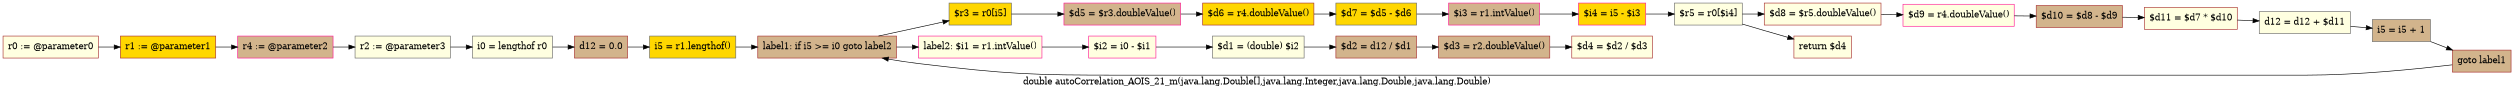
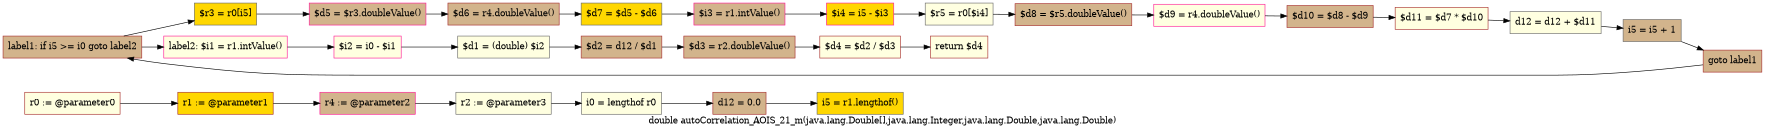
(1258, 14) -> (504, 14)
(1823, 14) -> (1073, 15)
(1765, 31) -> (912, 47)
(744, 47) -> none
